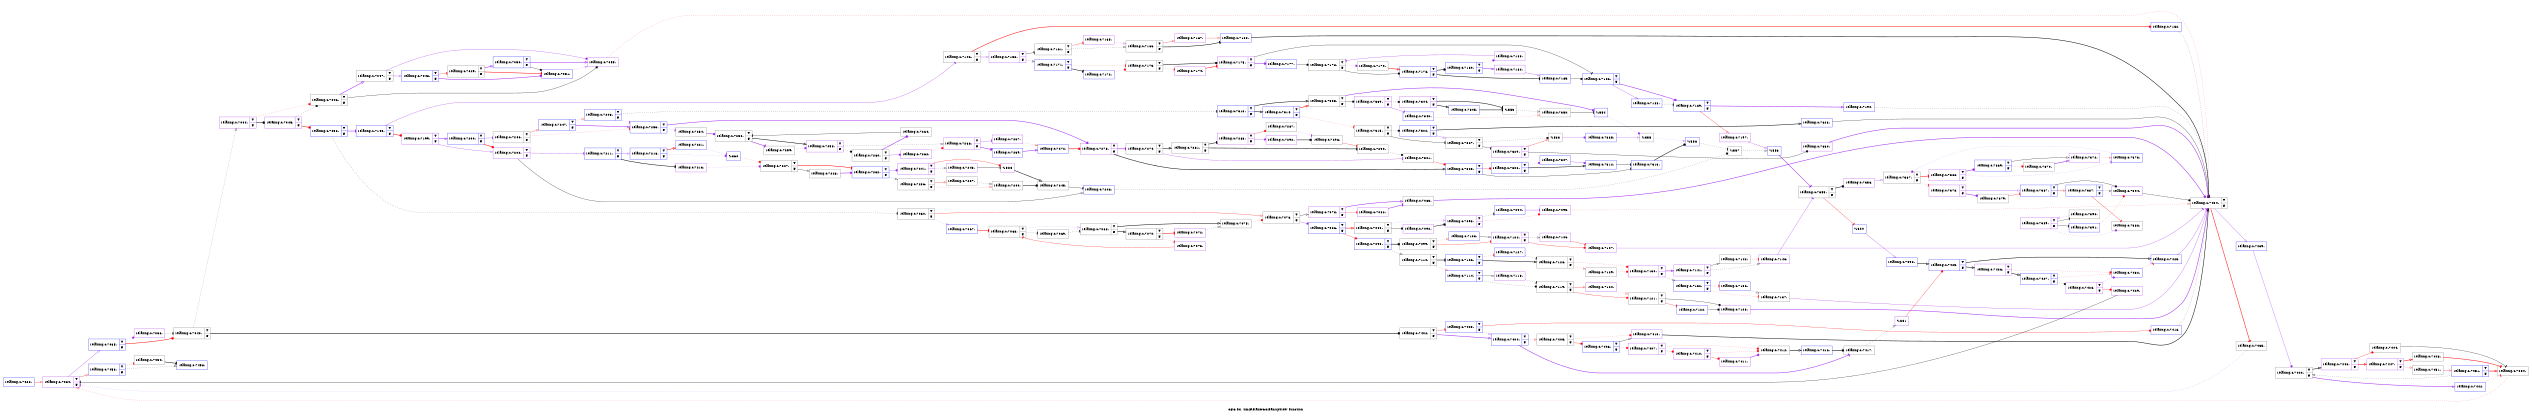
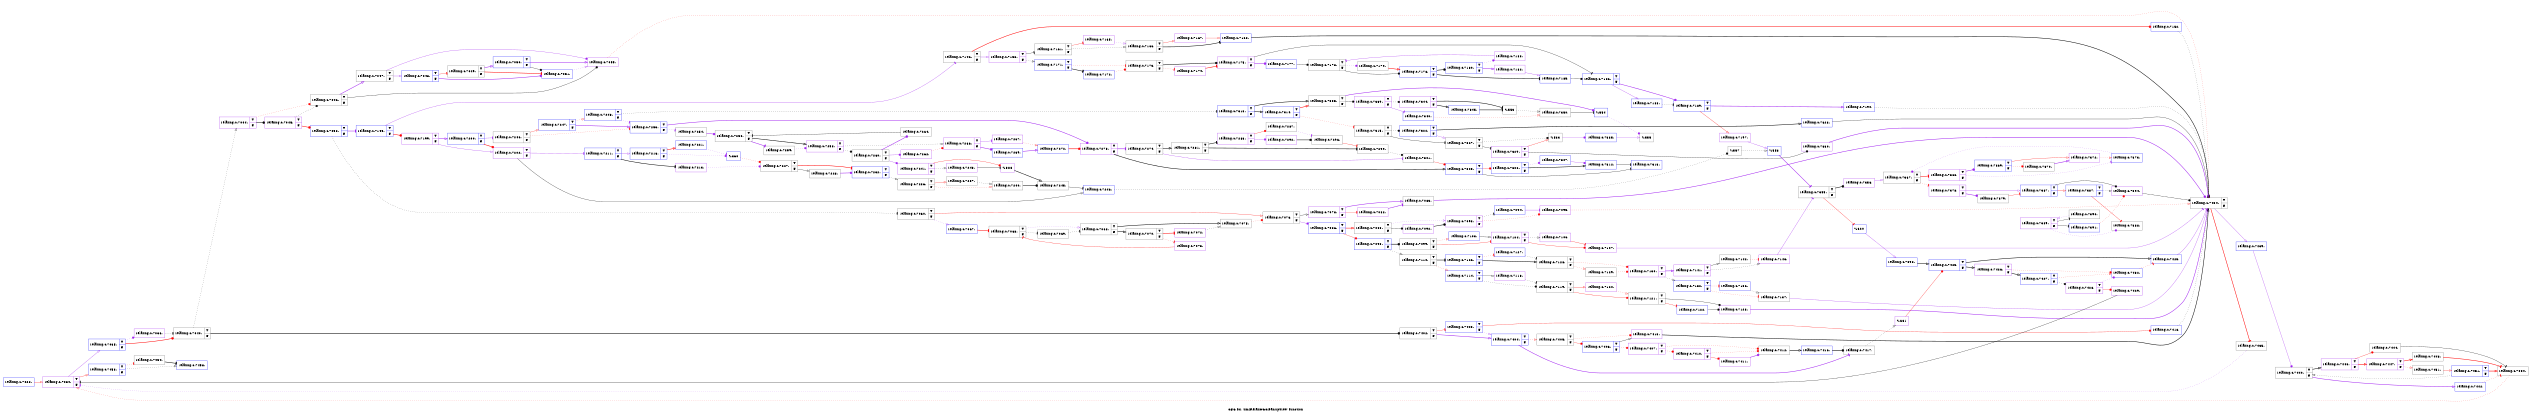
(1692, 142) -> none
(2039, 158) -> (2039, 158)
(892, 171) -> (892, 162)
